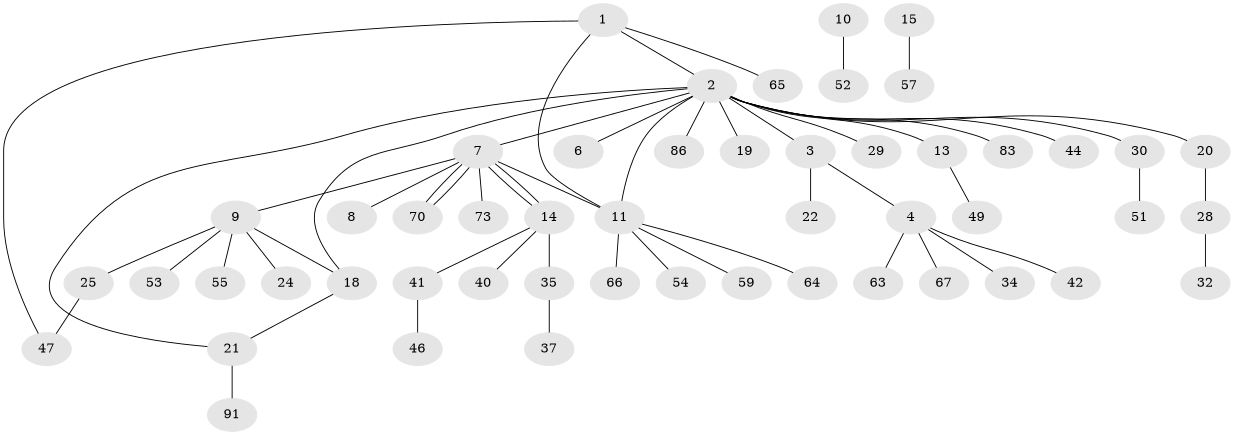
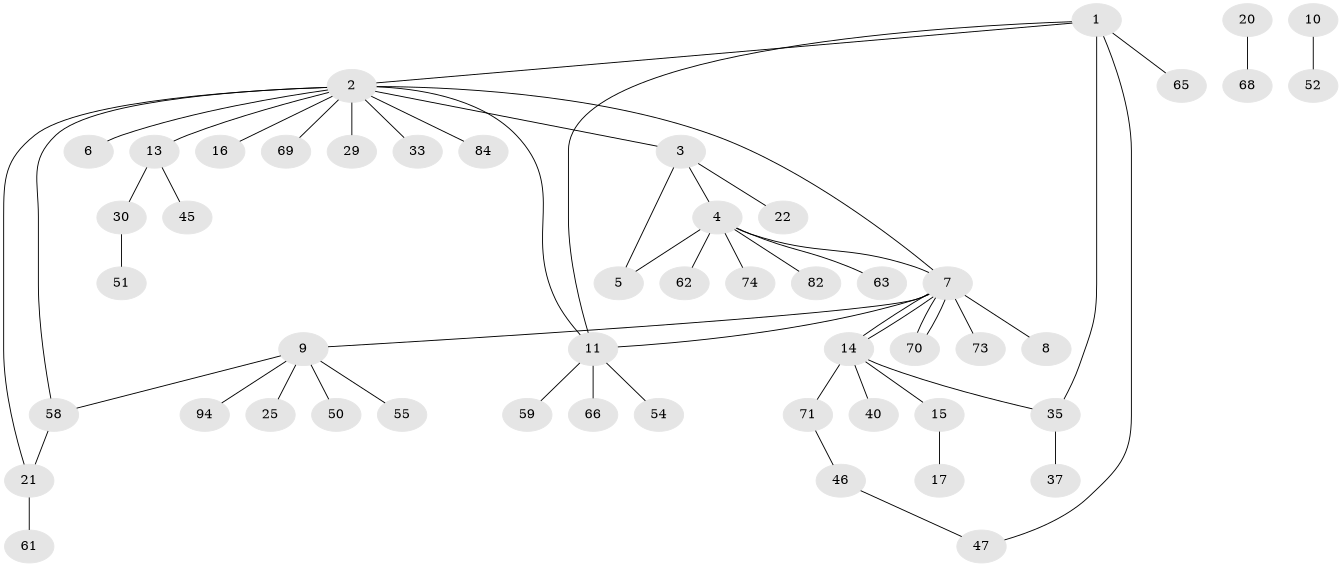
(909, 86) -> (939, 481)
(1039, 116) -> none
(926, 119) -> (138, 185)
(679, 152) -> (220, 152)
(745, 152) -> (286, 152)
(1008, 152) -> (418, 152)
(1074, 152) -> (483, 152)
(977, 218) -> (187, 218)
(1205, 218) -> (1247, 86)
none -> (1097, 221)
none -> (833, 250)
(154, 283) -> (336, 415)
(286, 283) -> (205, 415)
(352, 283) -> (54, 415)
(418, 283) -> (808, 415)
none -> (619, 283)
(812, 283) -> none
(944, 283) -> (685, 283)
(1010, 283) -> (750, 283)
(1076, 283) -> (816, 283)
(1205, 283) -> none
(66, 319) -> (911, 514)
none -> (894, 382)
(232, 415) -> (29, 547)
